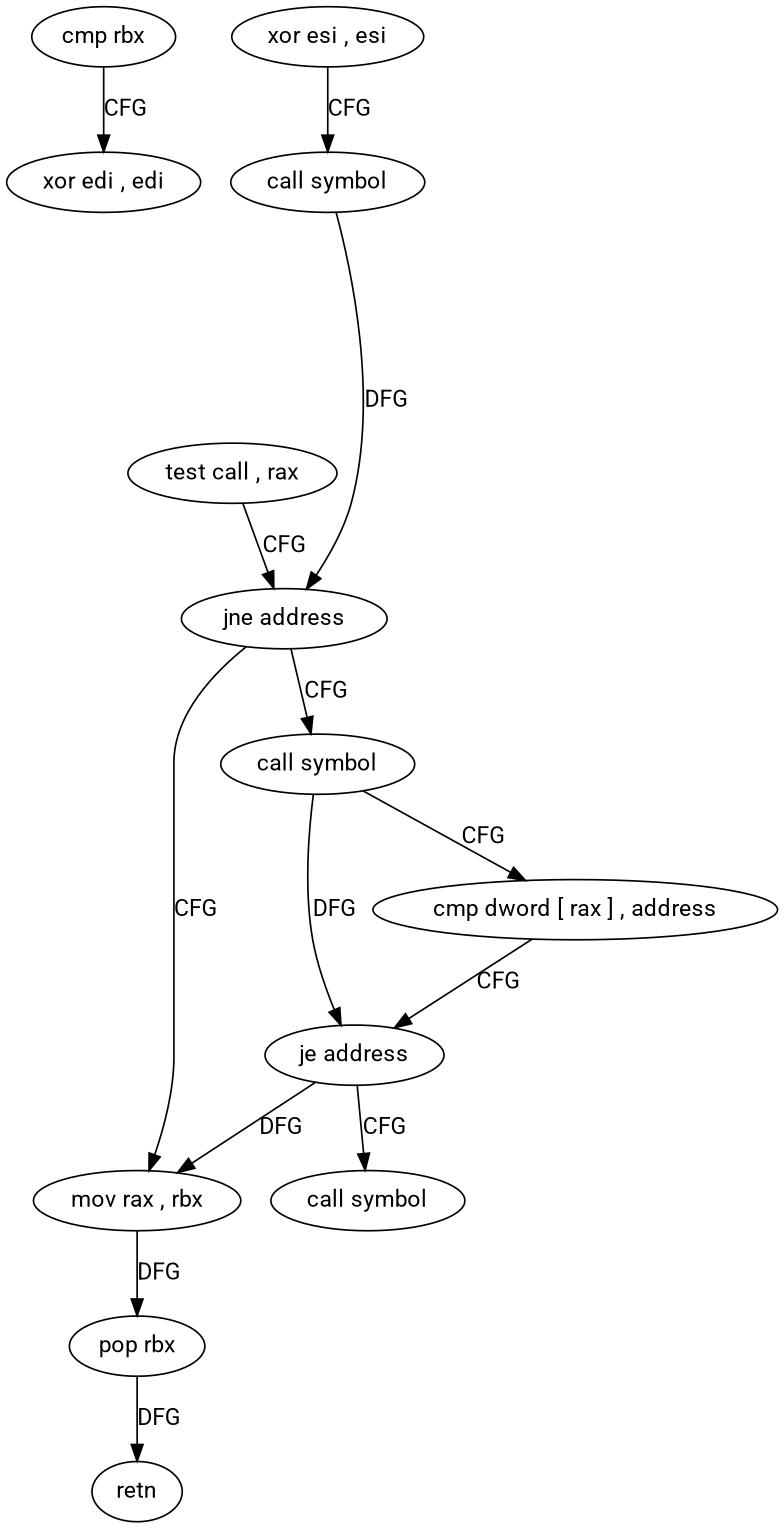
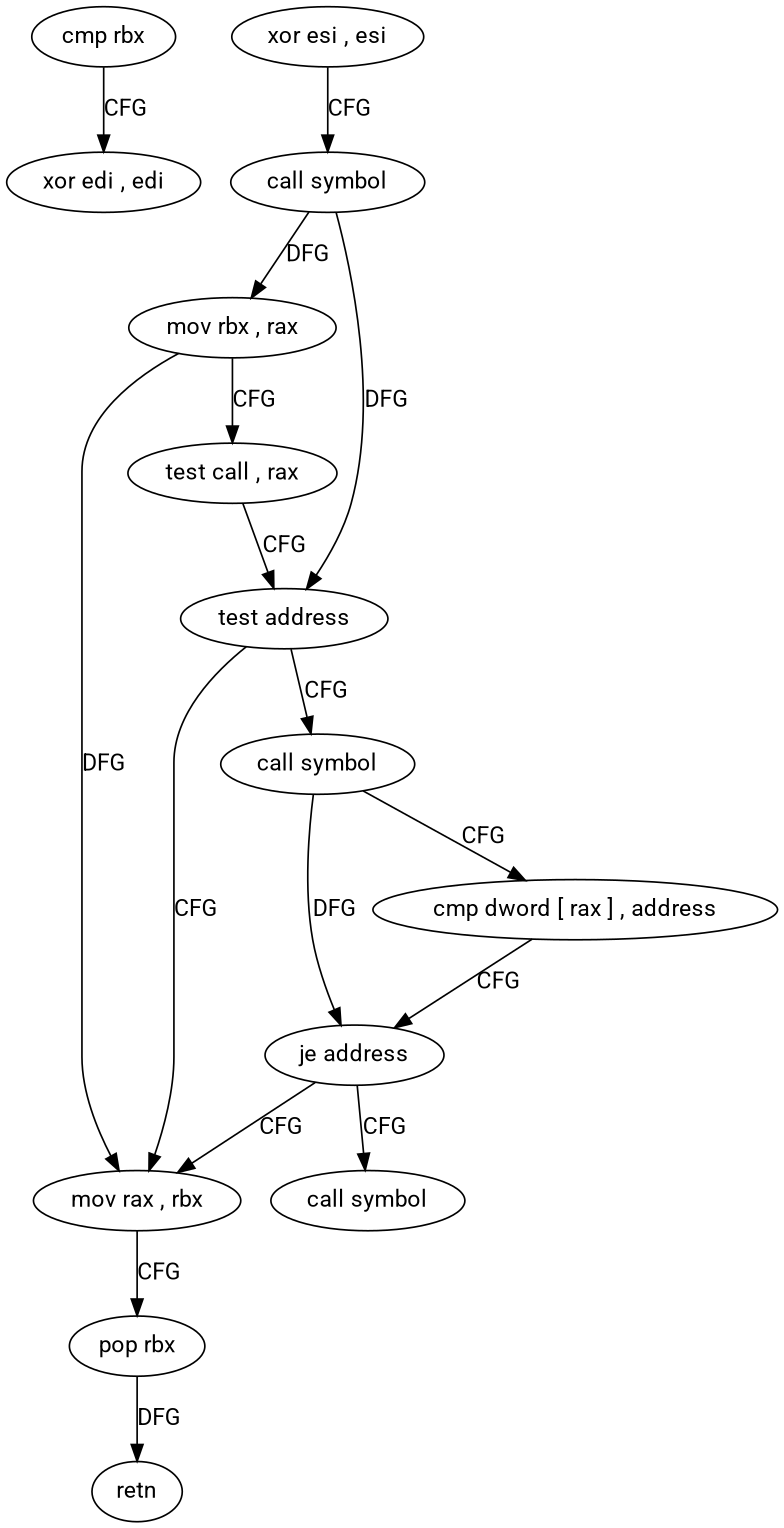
none -> (232, 328)
(284, 619) -> (284, 619)
(282, 1128) -> (282, 1128)
(160, 1273) -> (160, 1273)
